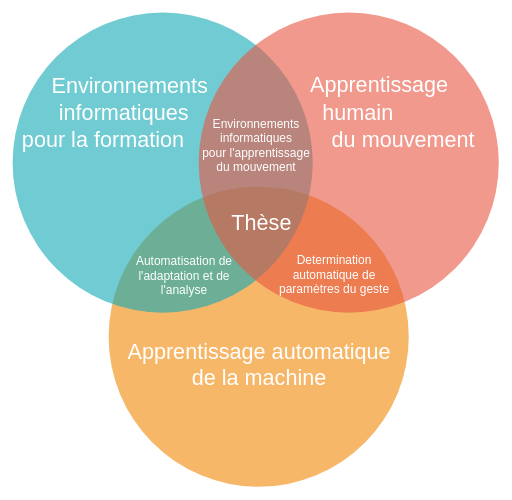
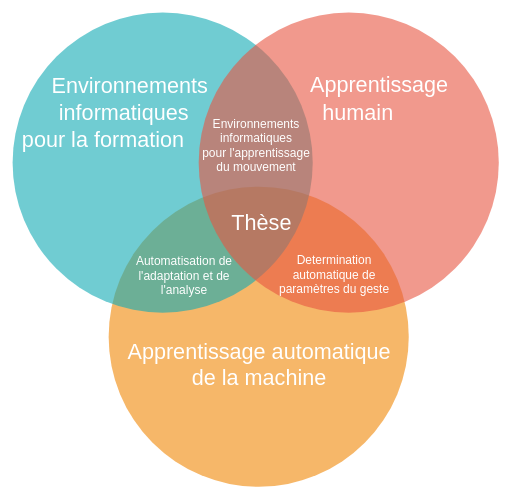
(403, 140) -> none
